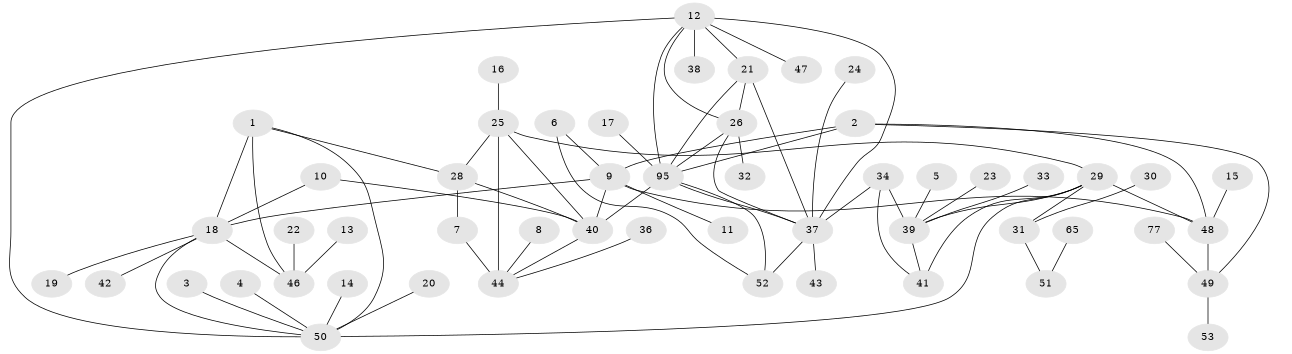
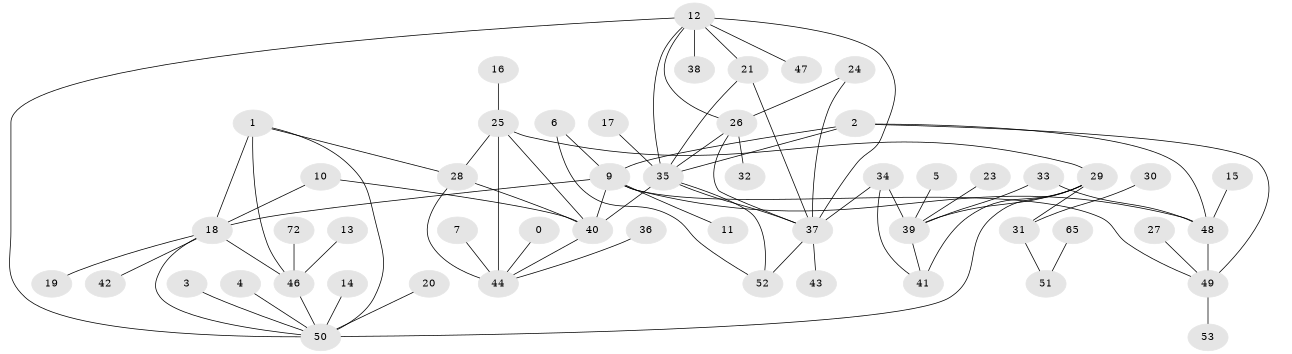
(742, 96) -> (796, 97)
(663, 177) -> (663, 177)
none -> (918, 197)
(457, 204) -> (431, 244)
(1153, 204) -> (1126, 204)
(294, 230) -> (294, 230)
(539, 230) -> (539, 230)
(1154, 230) -> (1154, 230)
none -> (307, 311)
